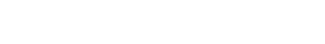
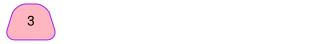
none -> (31, 22)
